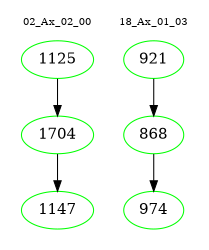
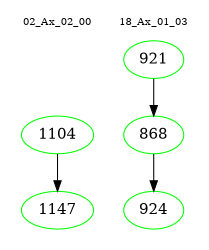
(58, 60) -> none
(58, 135) -> (58, 135)
(154, 210) -> (154, 210)
